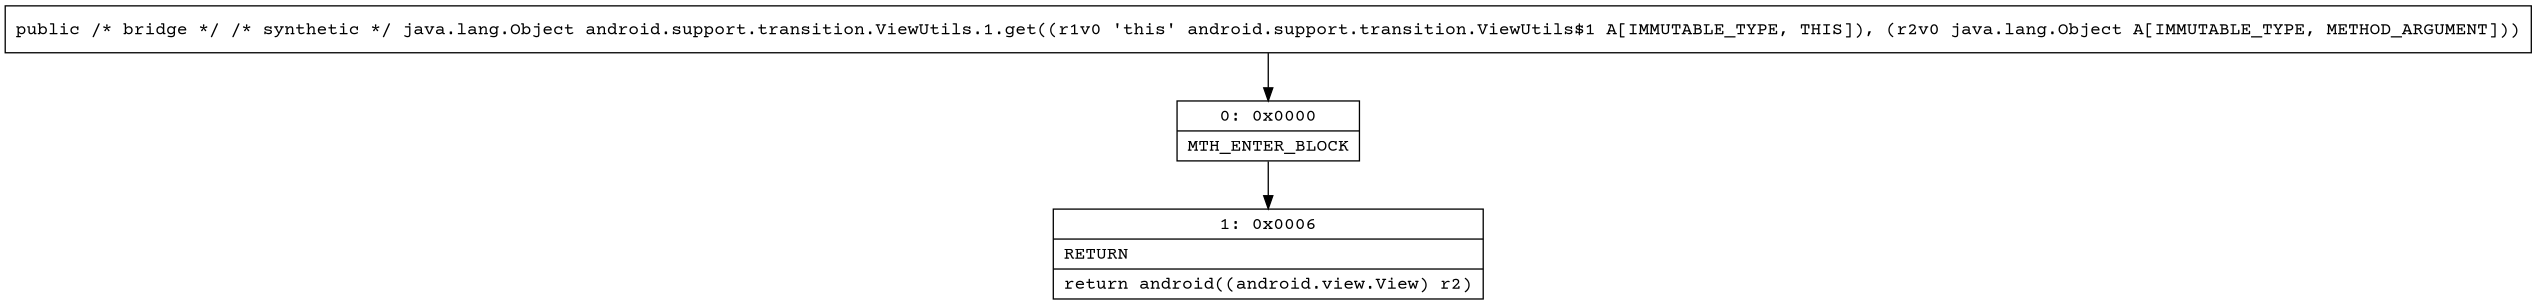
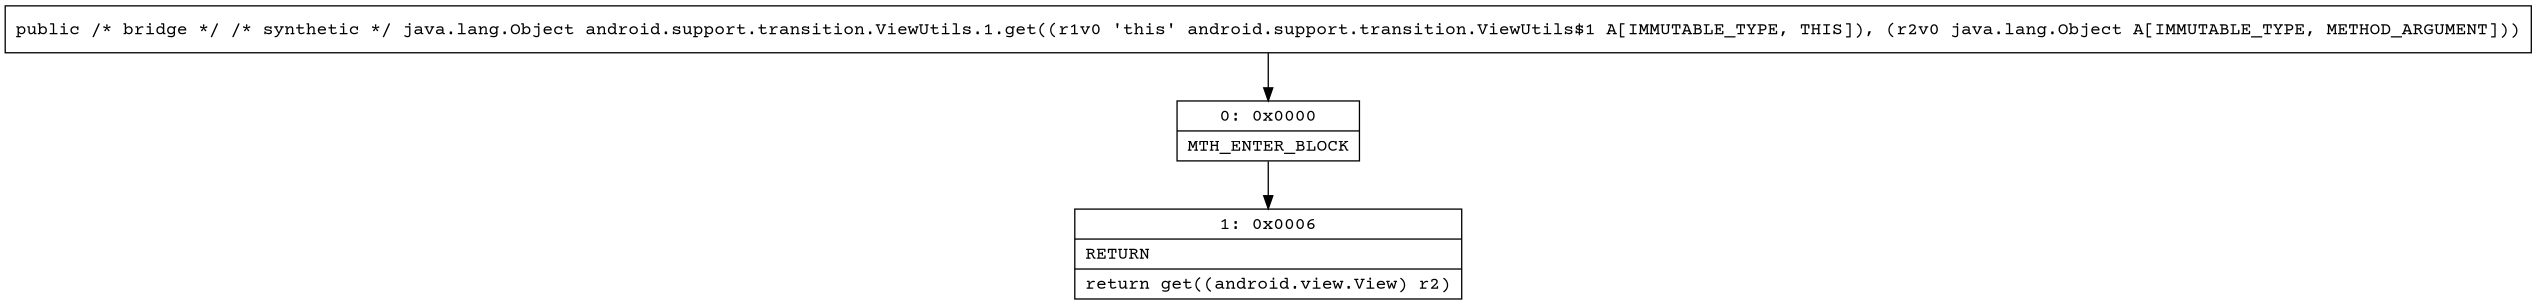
(1268, 283) -> (1268, 283)
